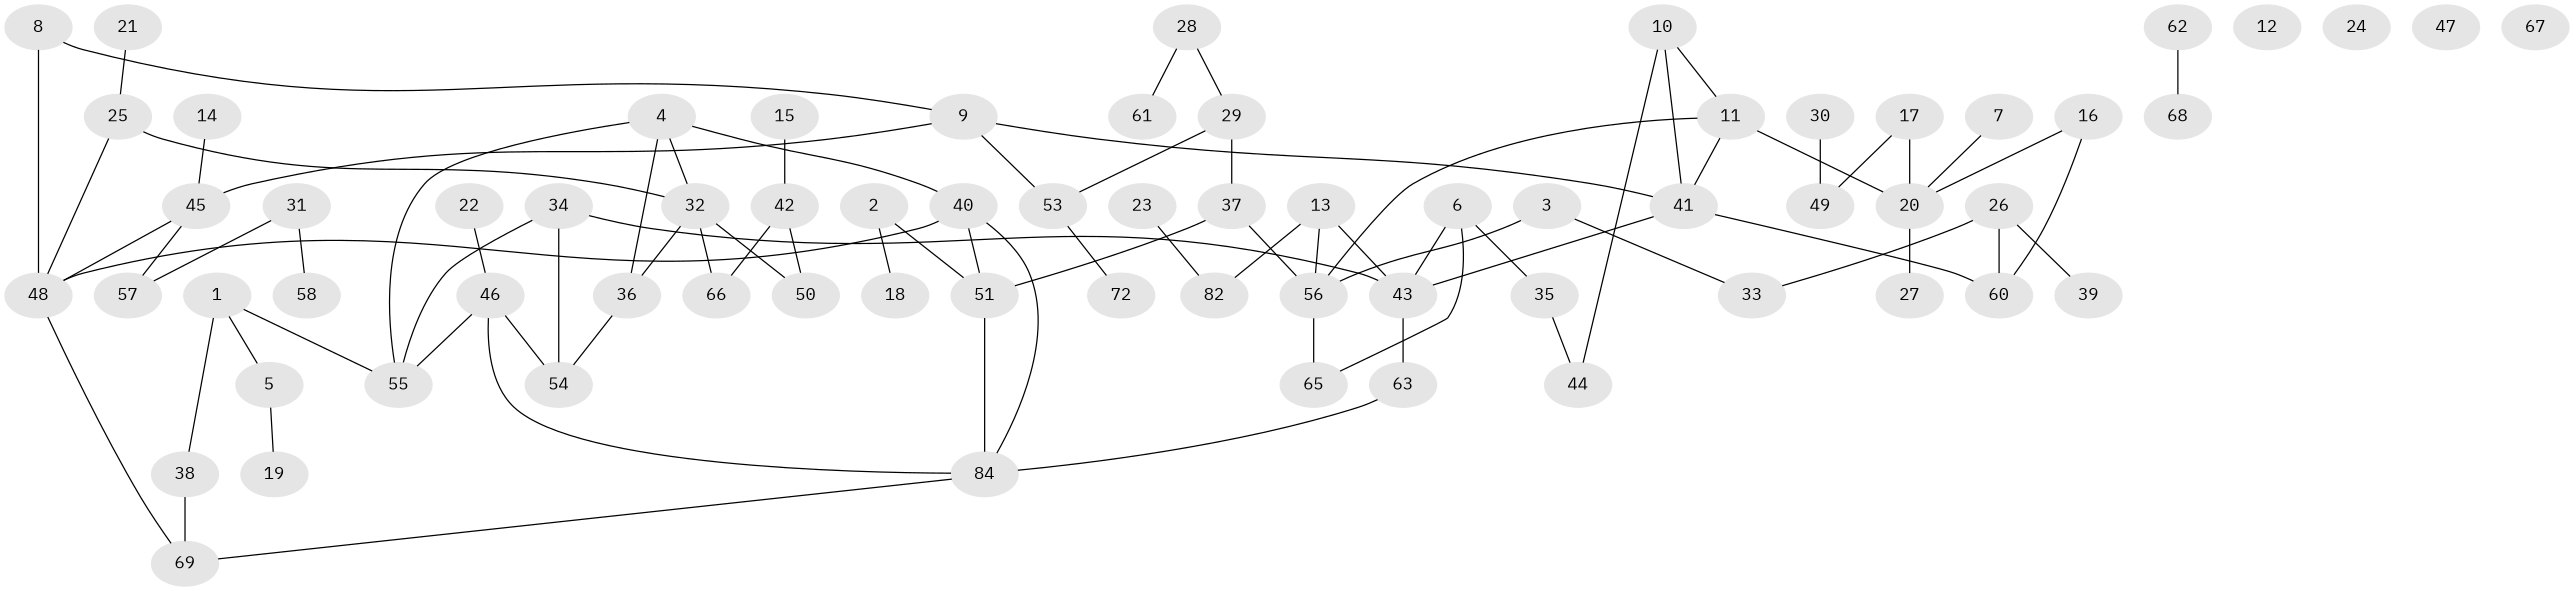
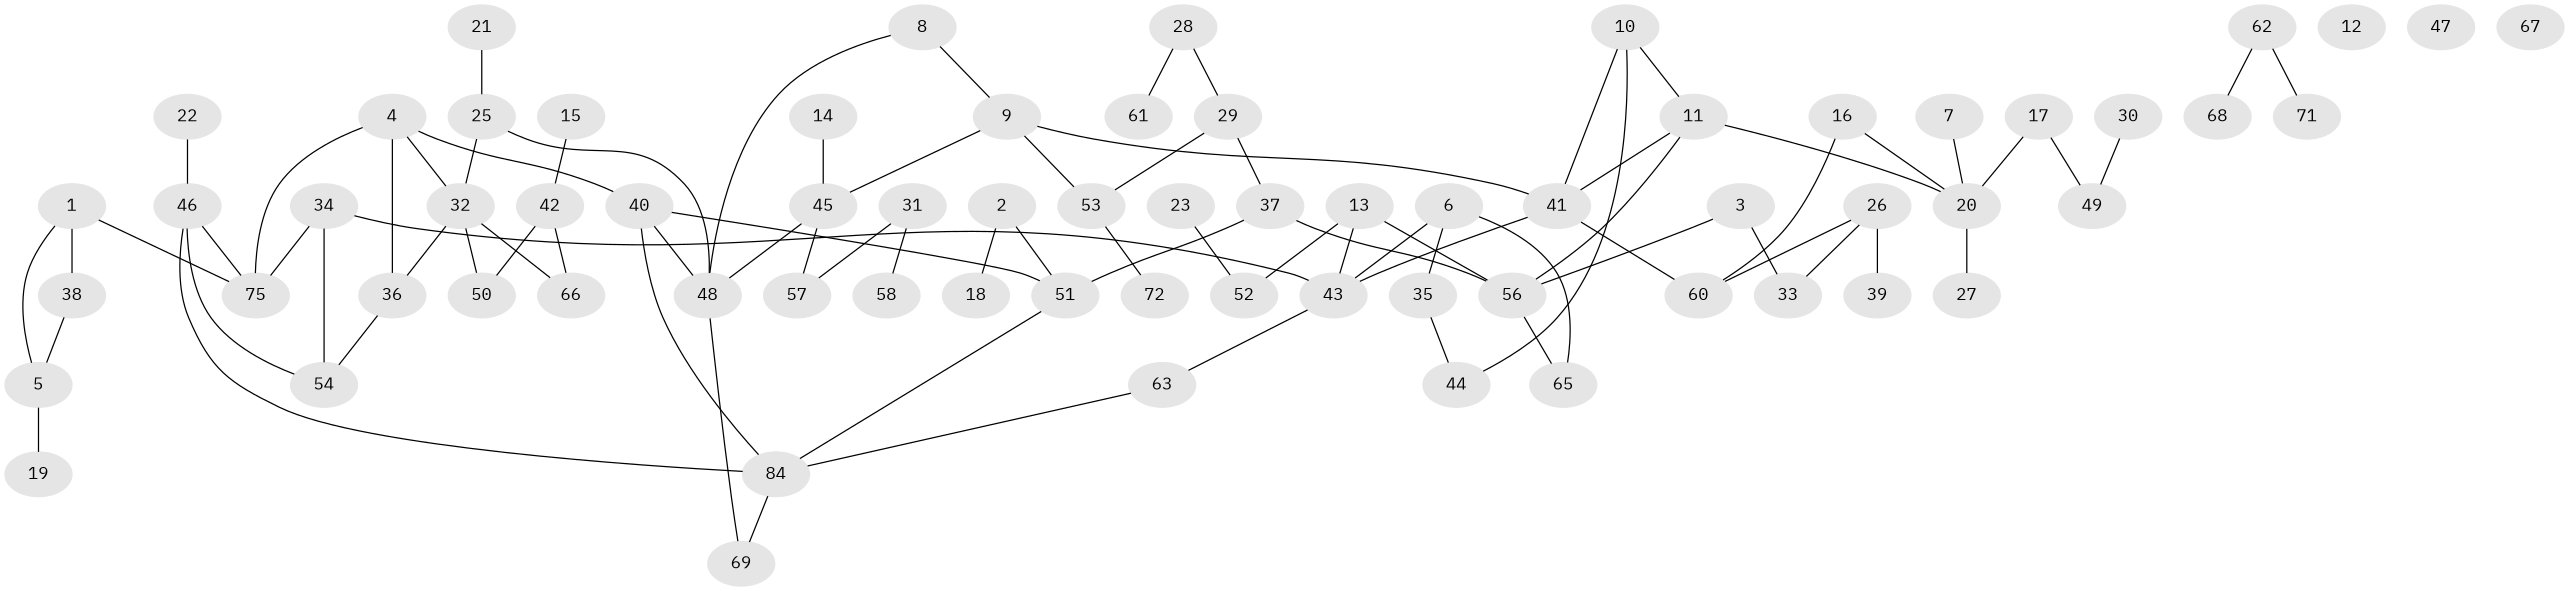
(2357, 27) -> none
none -> (2307, 117)
(1214, 296) -> (1244, 296)
(399, 385) -> (256, 296)
(185, 519) -> (55, 340)
